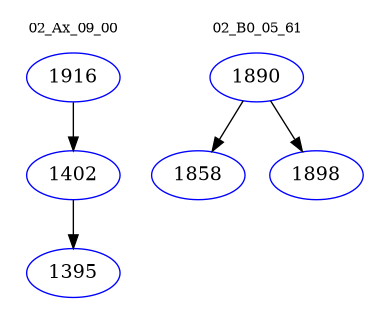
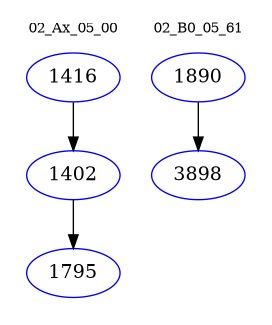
(73, 29) -> (73, 29)
(73, 77) -> (73, 77)
(198, 175) -> none
(316, 175) -> (198, 175)
(73, 273) -> (73, 273)
